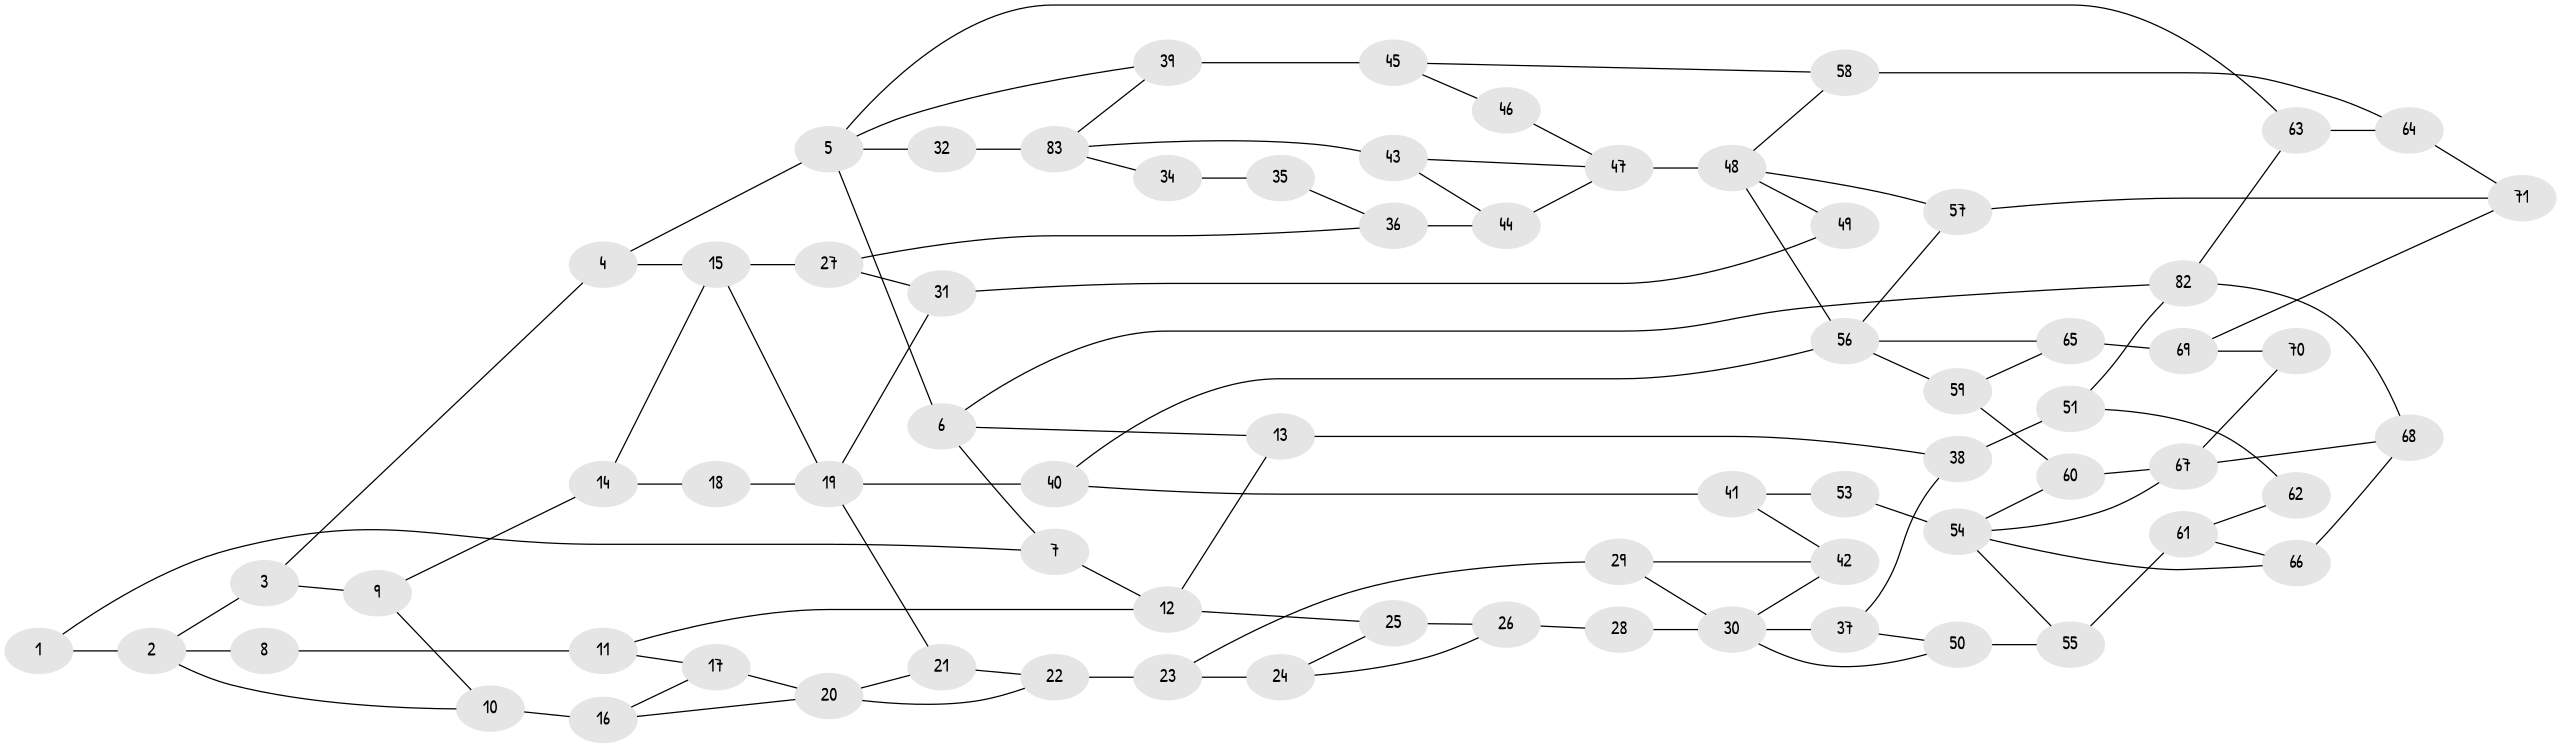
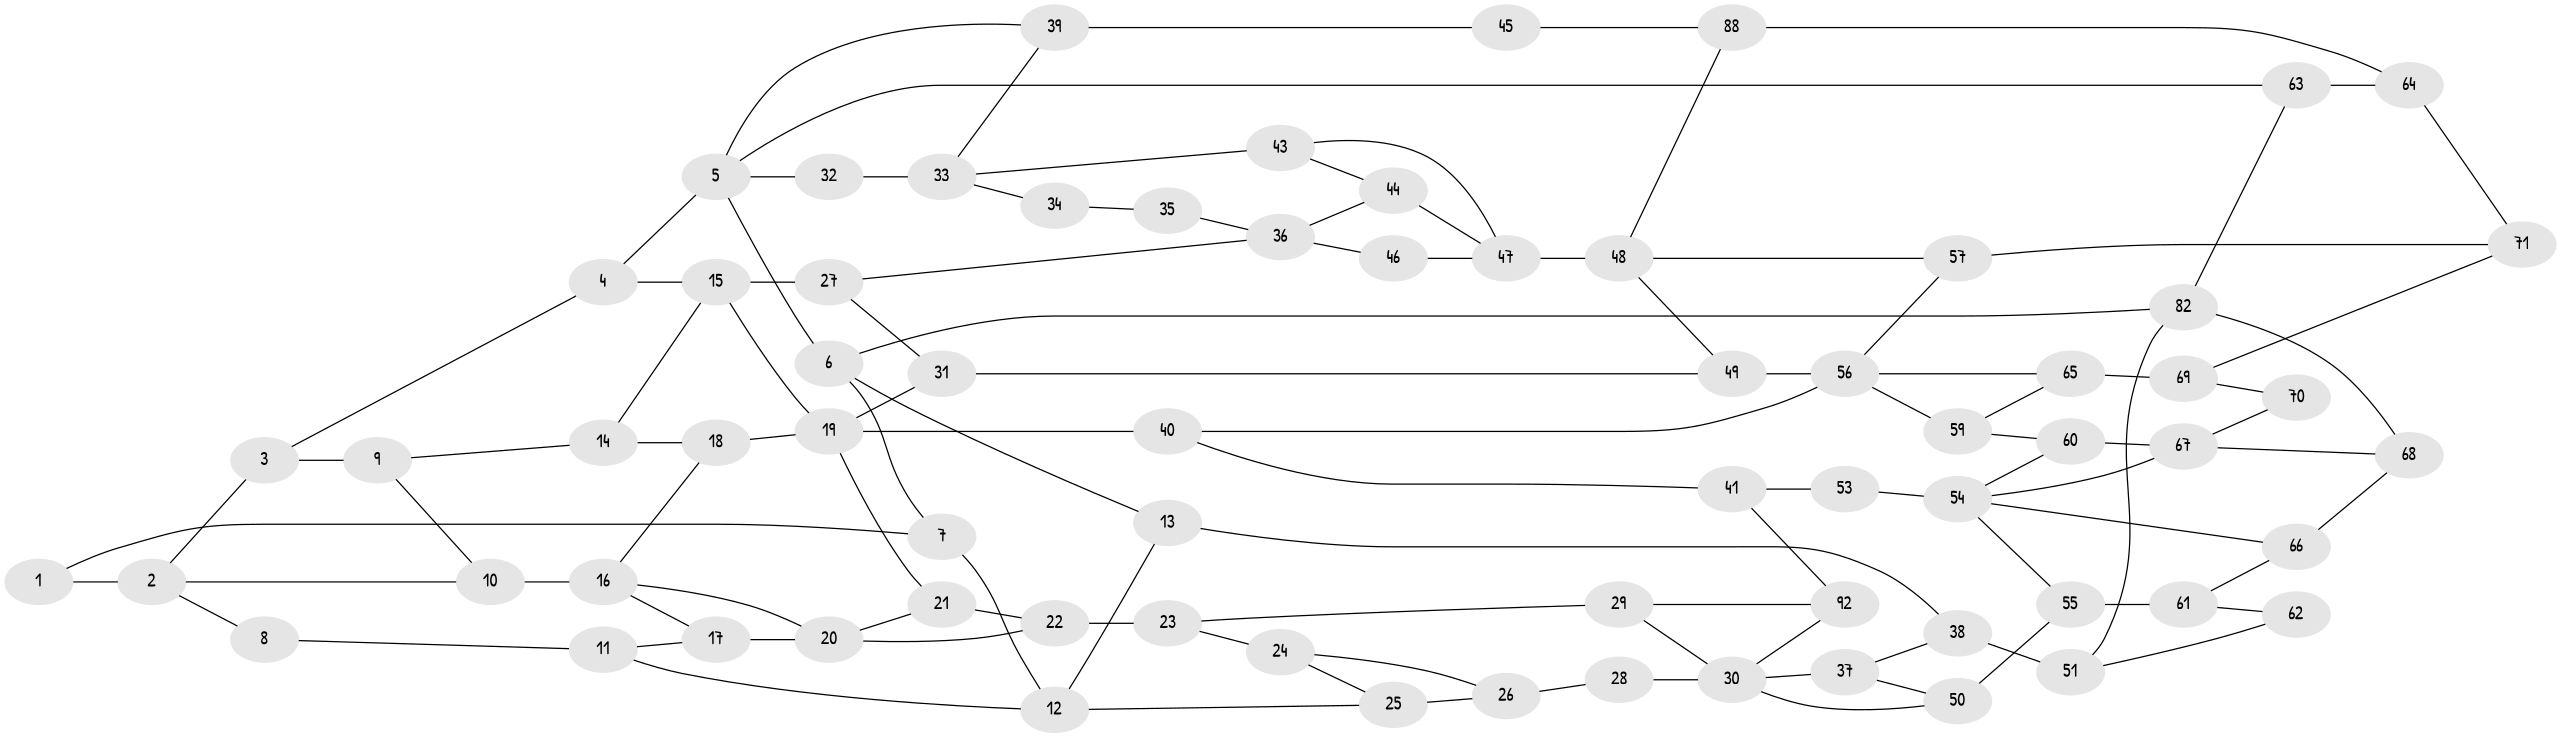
(1845, 73) -> (1732, 28)
(1450, 87) -> (1337, 248)
(1055, 149) -> (942, 177)
(1791, 258) -> (1789, 374)
none -> (660, 512)
(1845, 562) -> (1845, 605)
